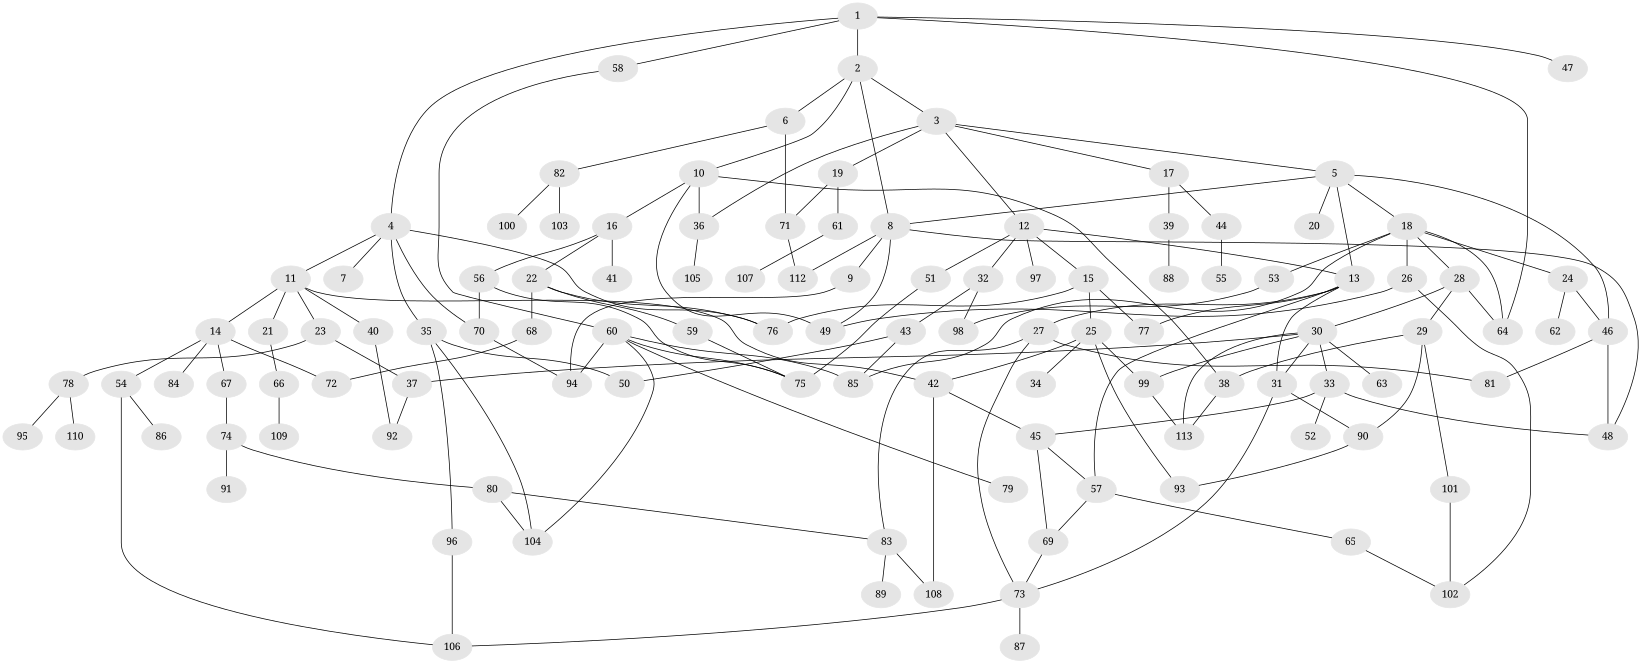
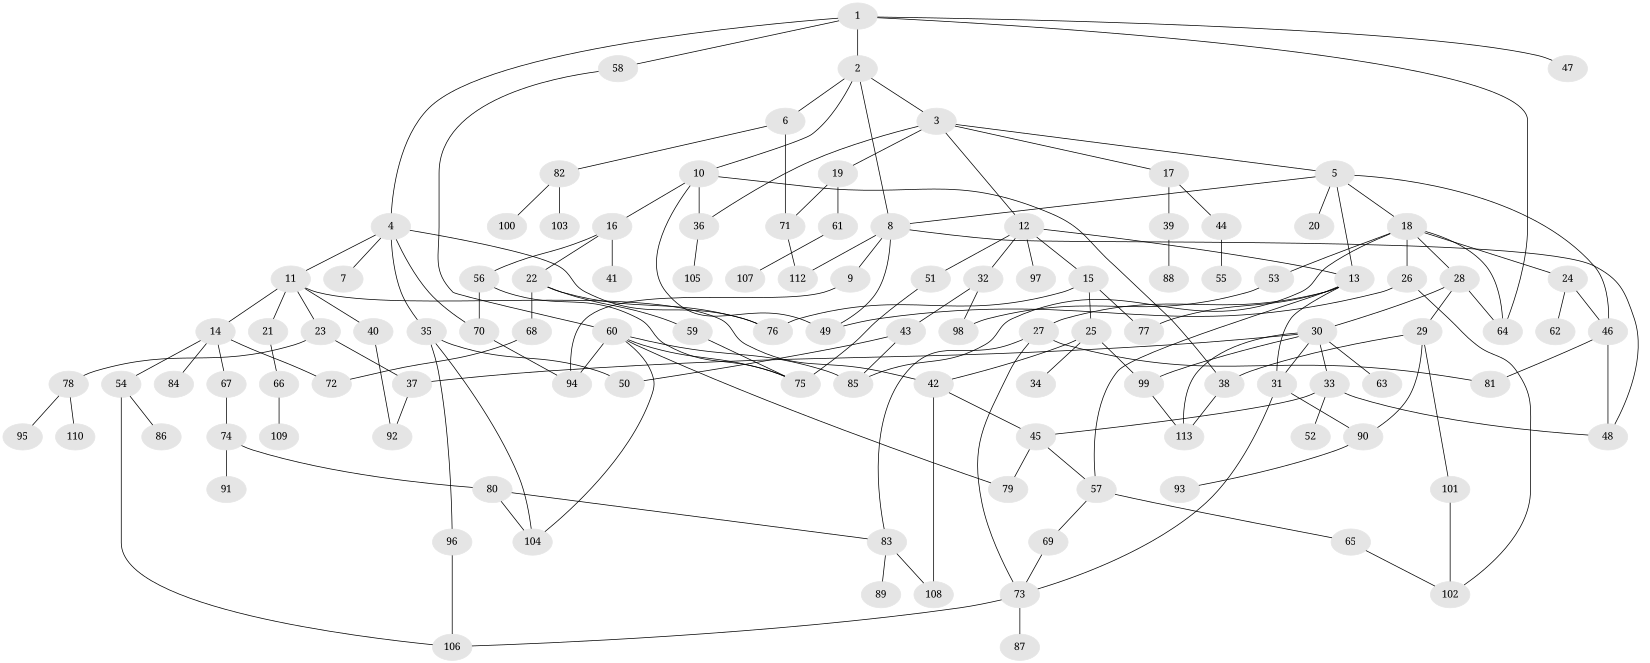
(1127, 414) -> none
(1042, 489) -> (1022, 463)
